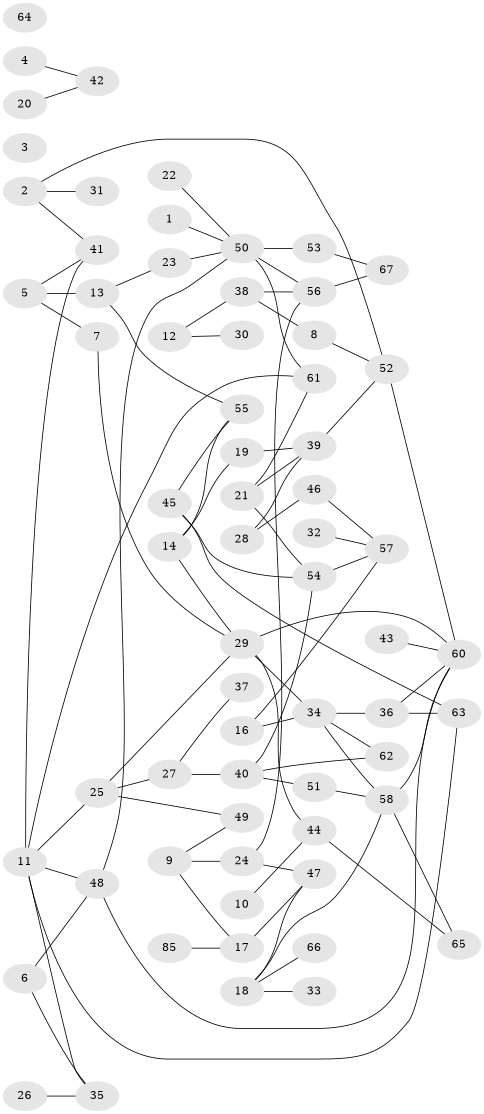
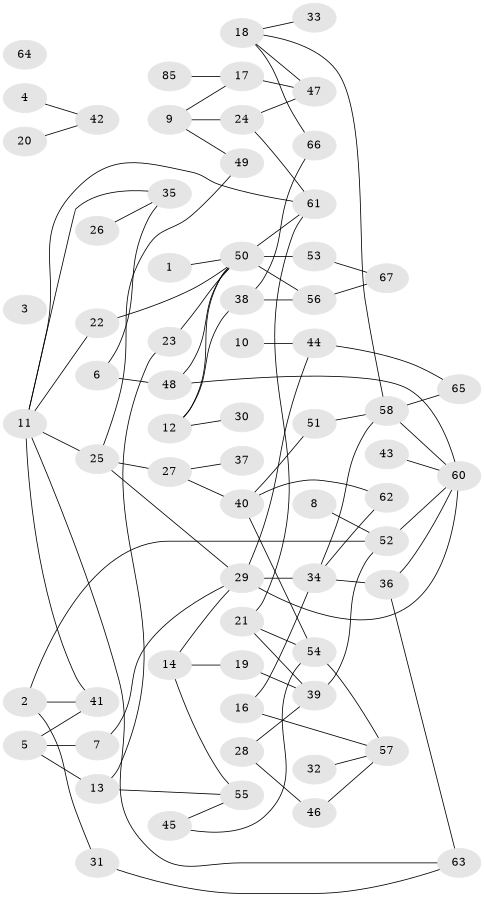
(272, 310) -> (282, 221)
none -> (206, 343)
(279, 590) -> (280, 161)
(295, 629) -> (278, 893)
(61, 873) -> (61, 374)
